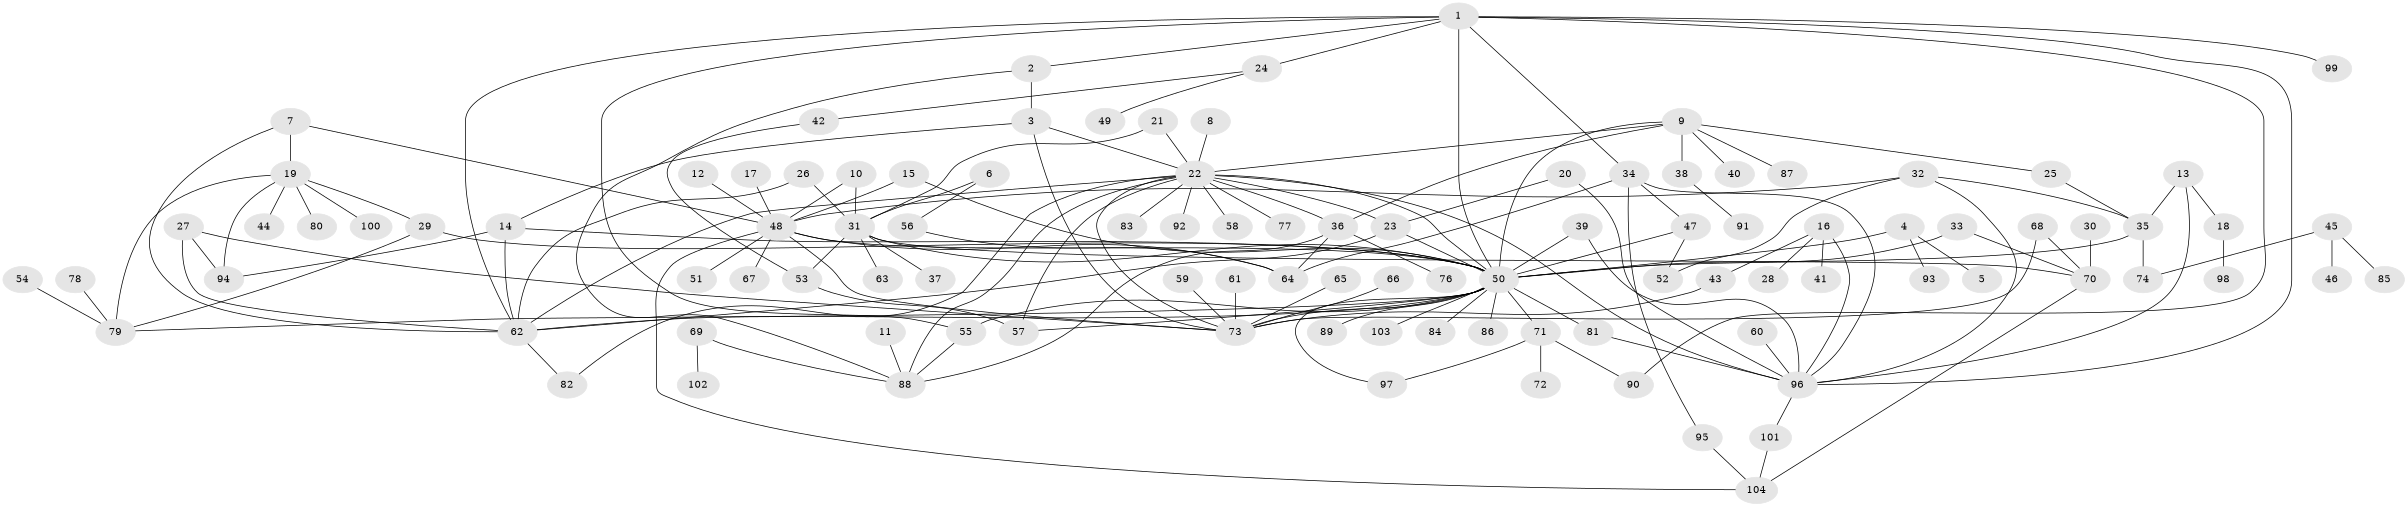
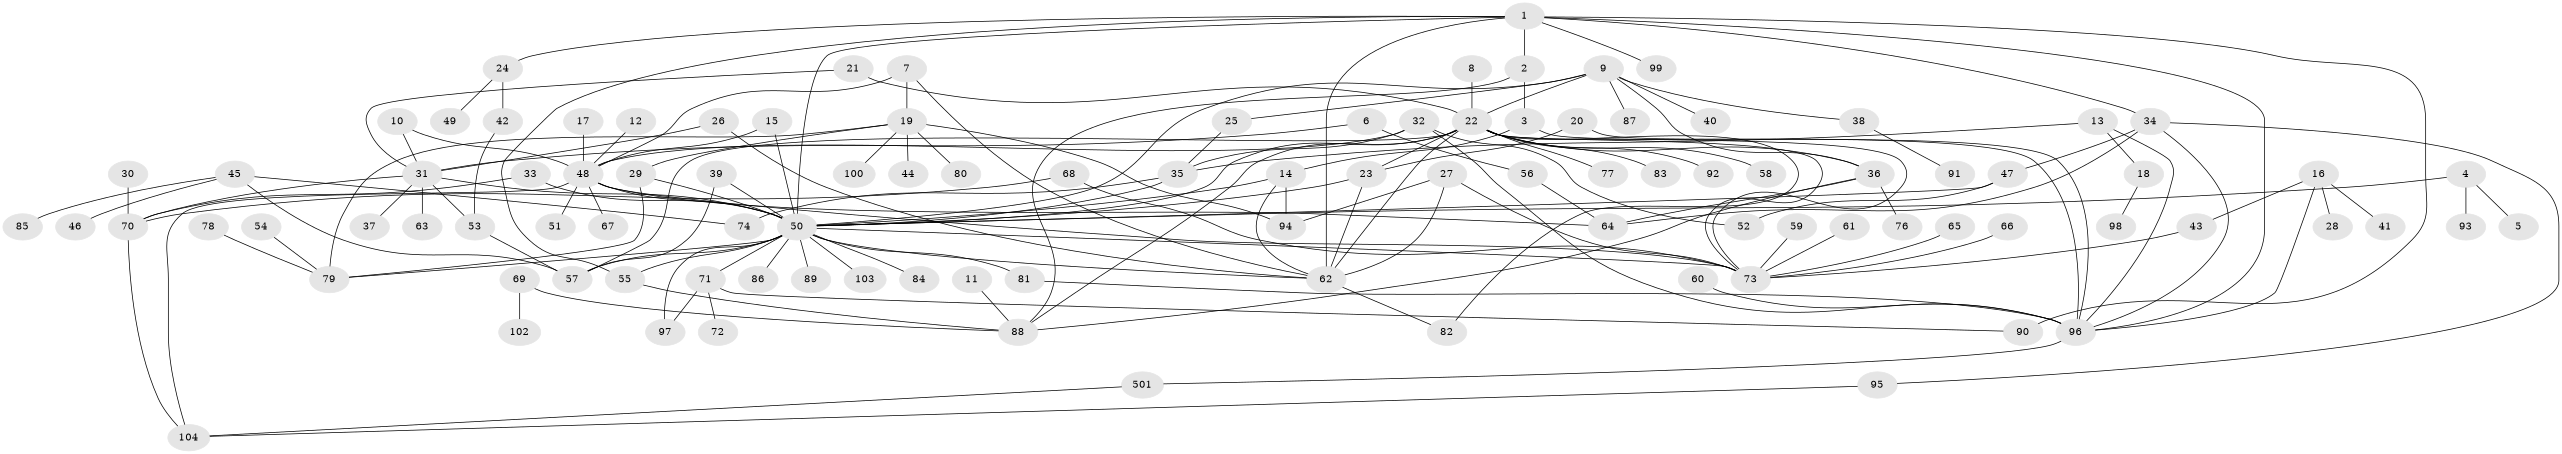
(1113, 148) -> none
none -> (395, 253)
(1704, 303) -> (682, 244)
(1771, 438) -> (1143, 385)
